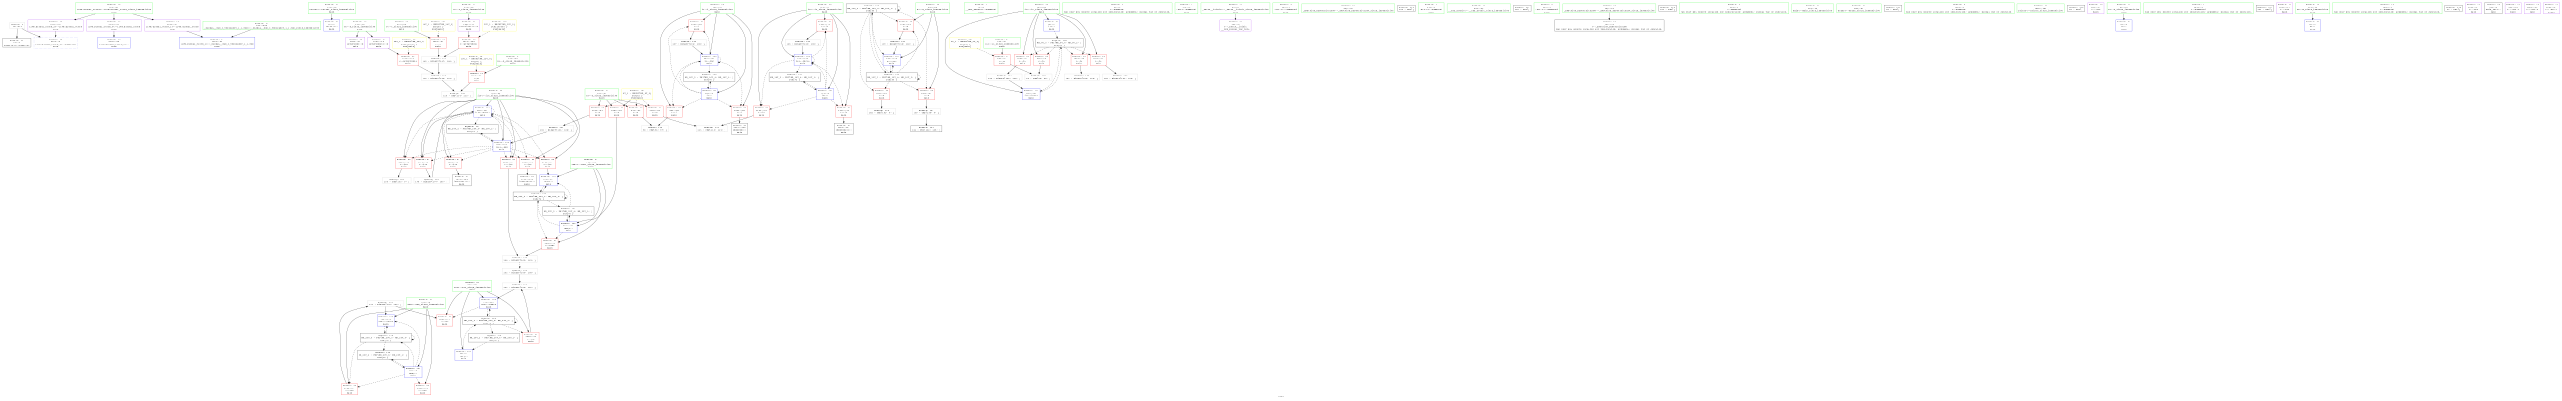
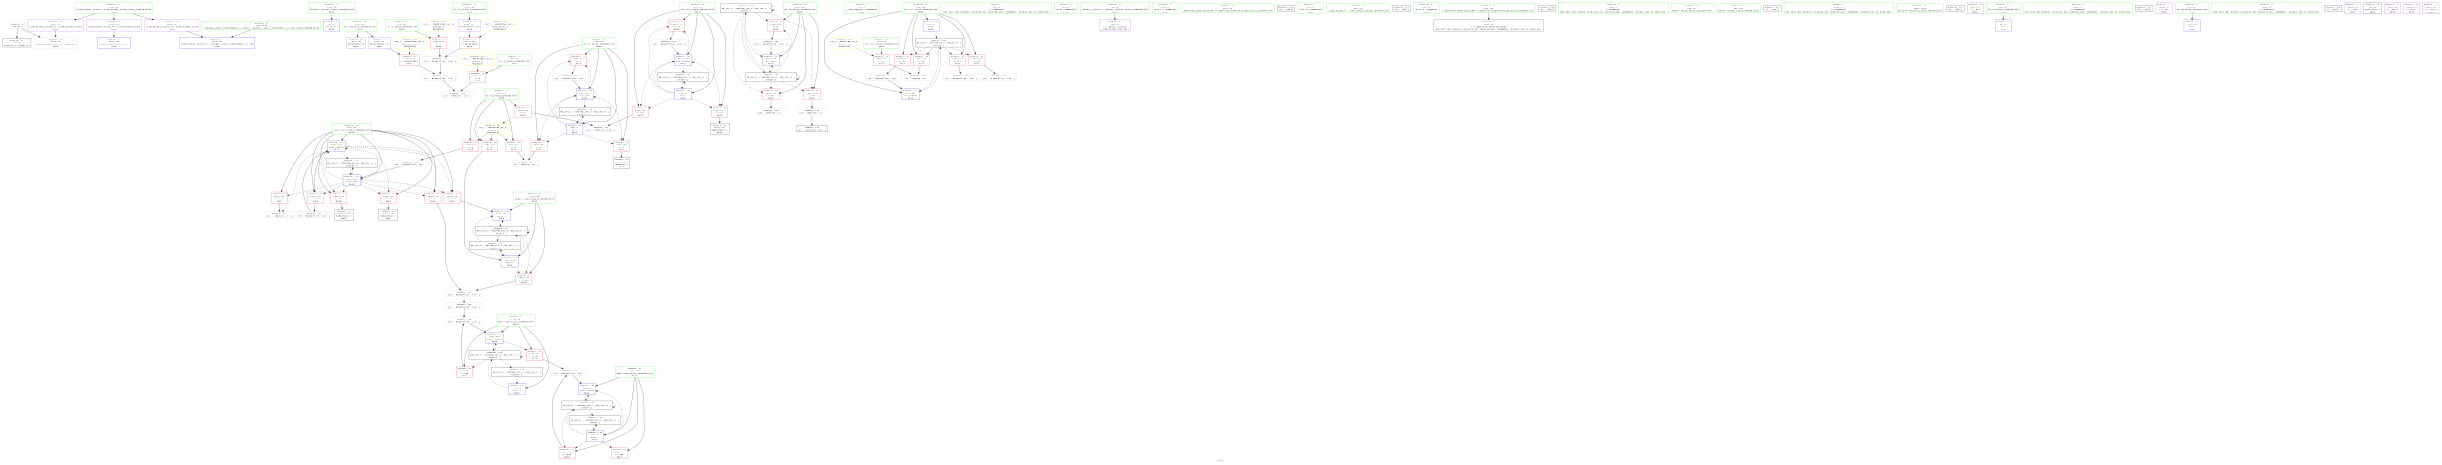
none -> (806, 60)
(646, 102) -> (511, 119)
(428, 122) -> (297, 173)
(415, 312) -> (552, 364)
